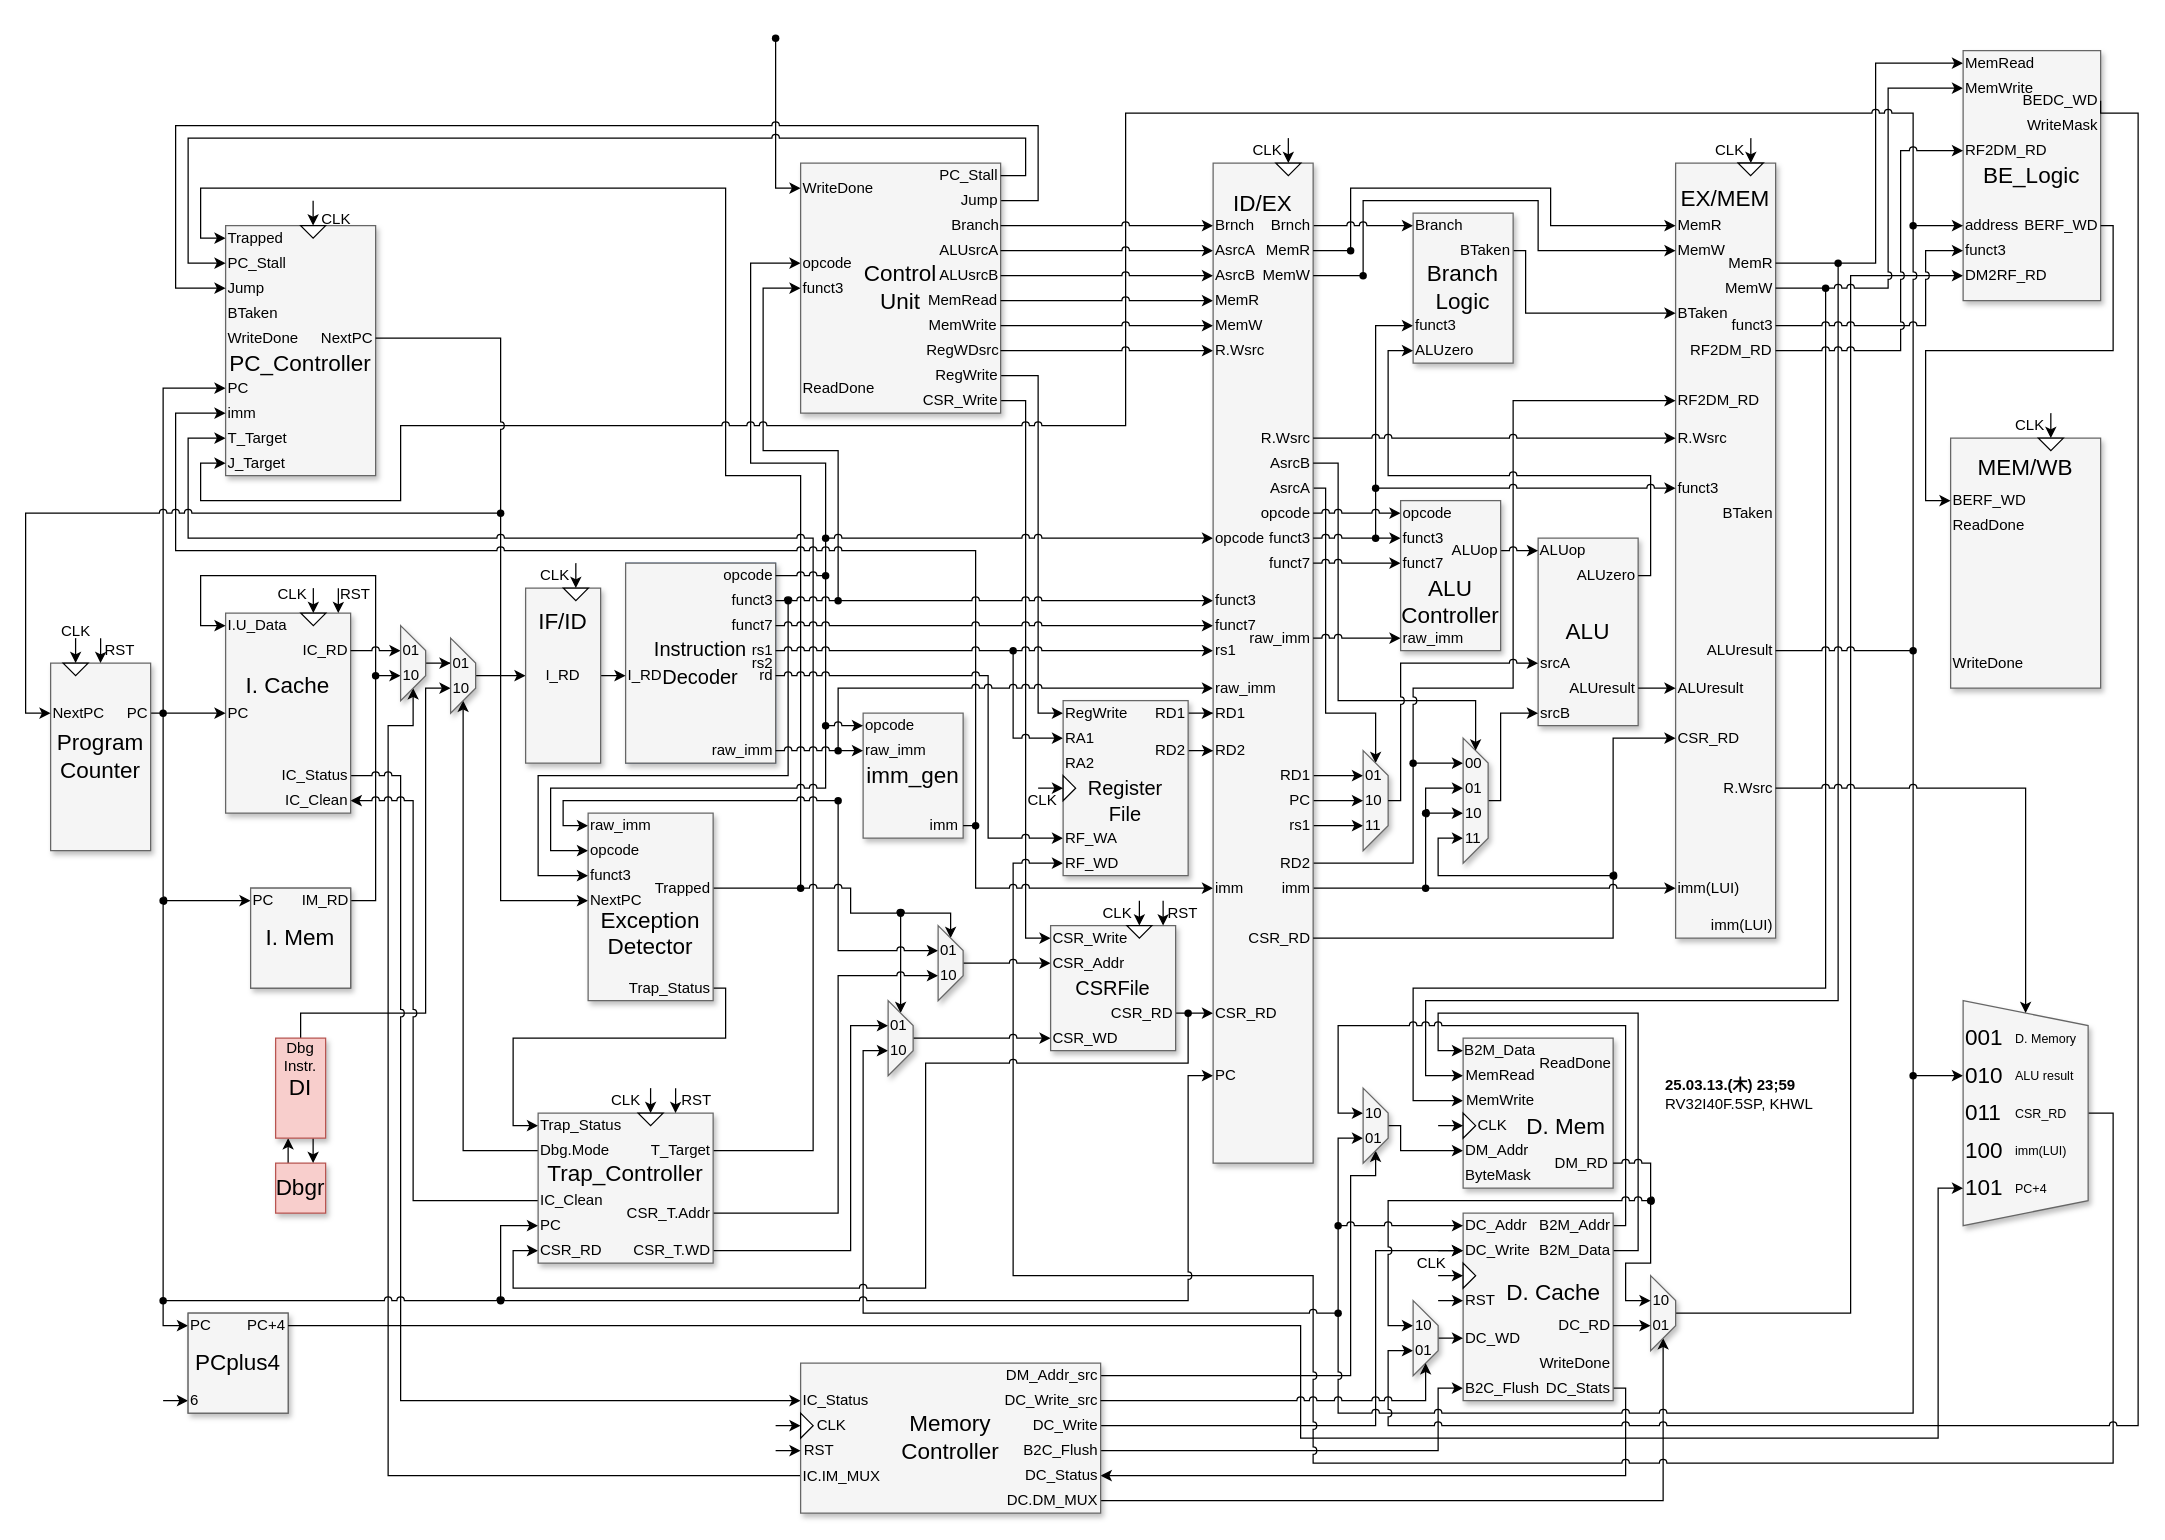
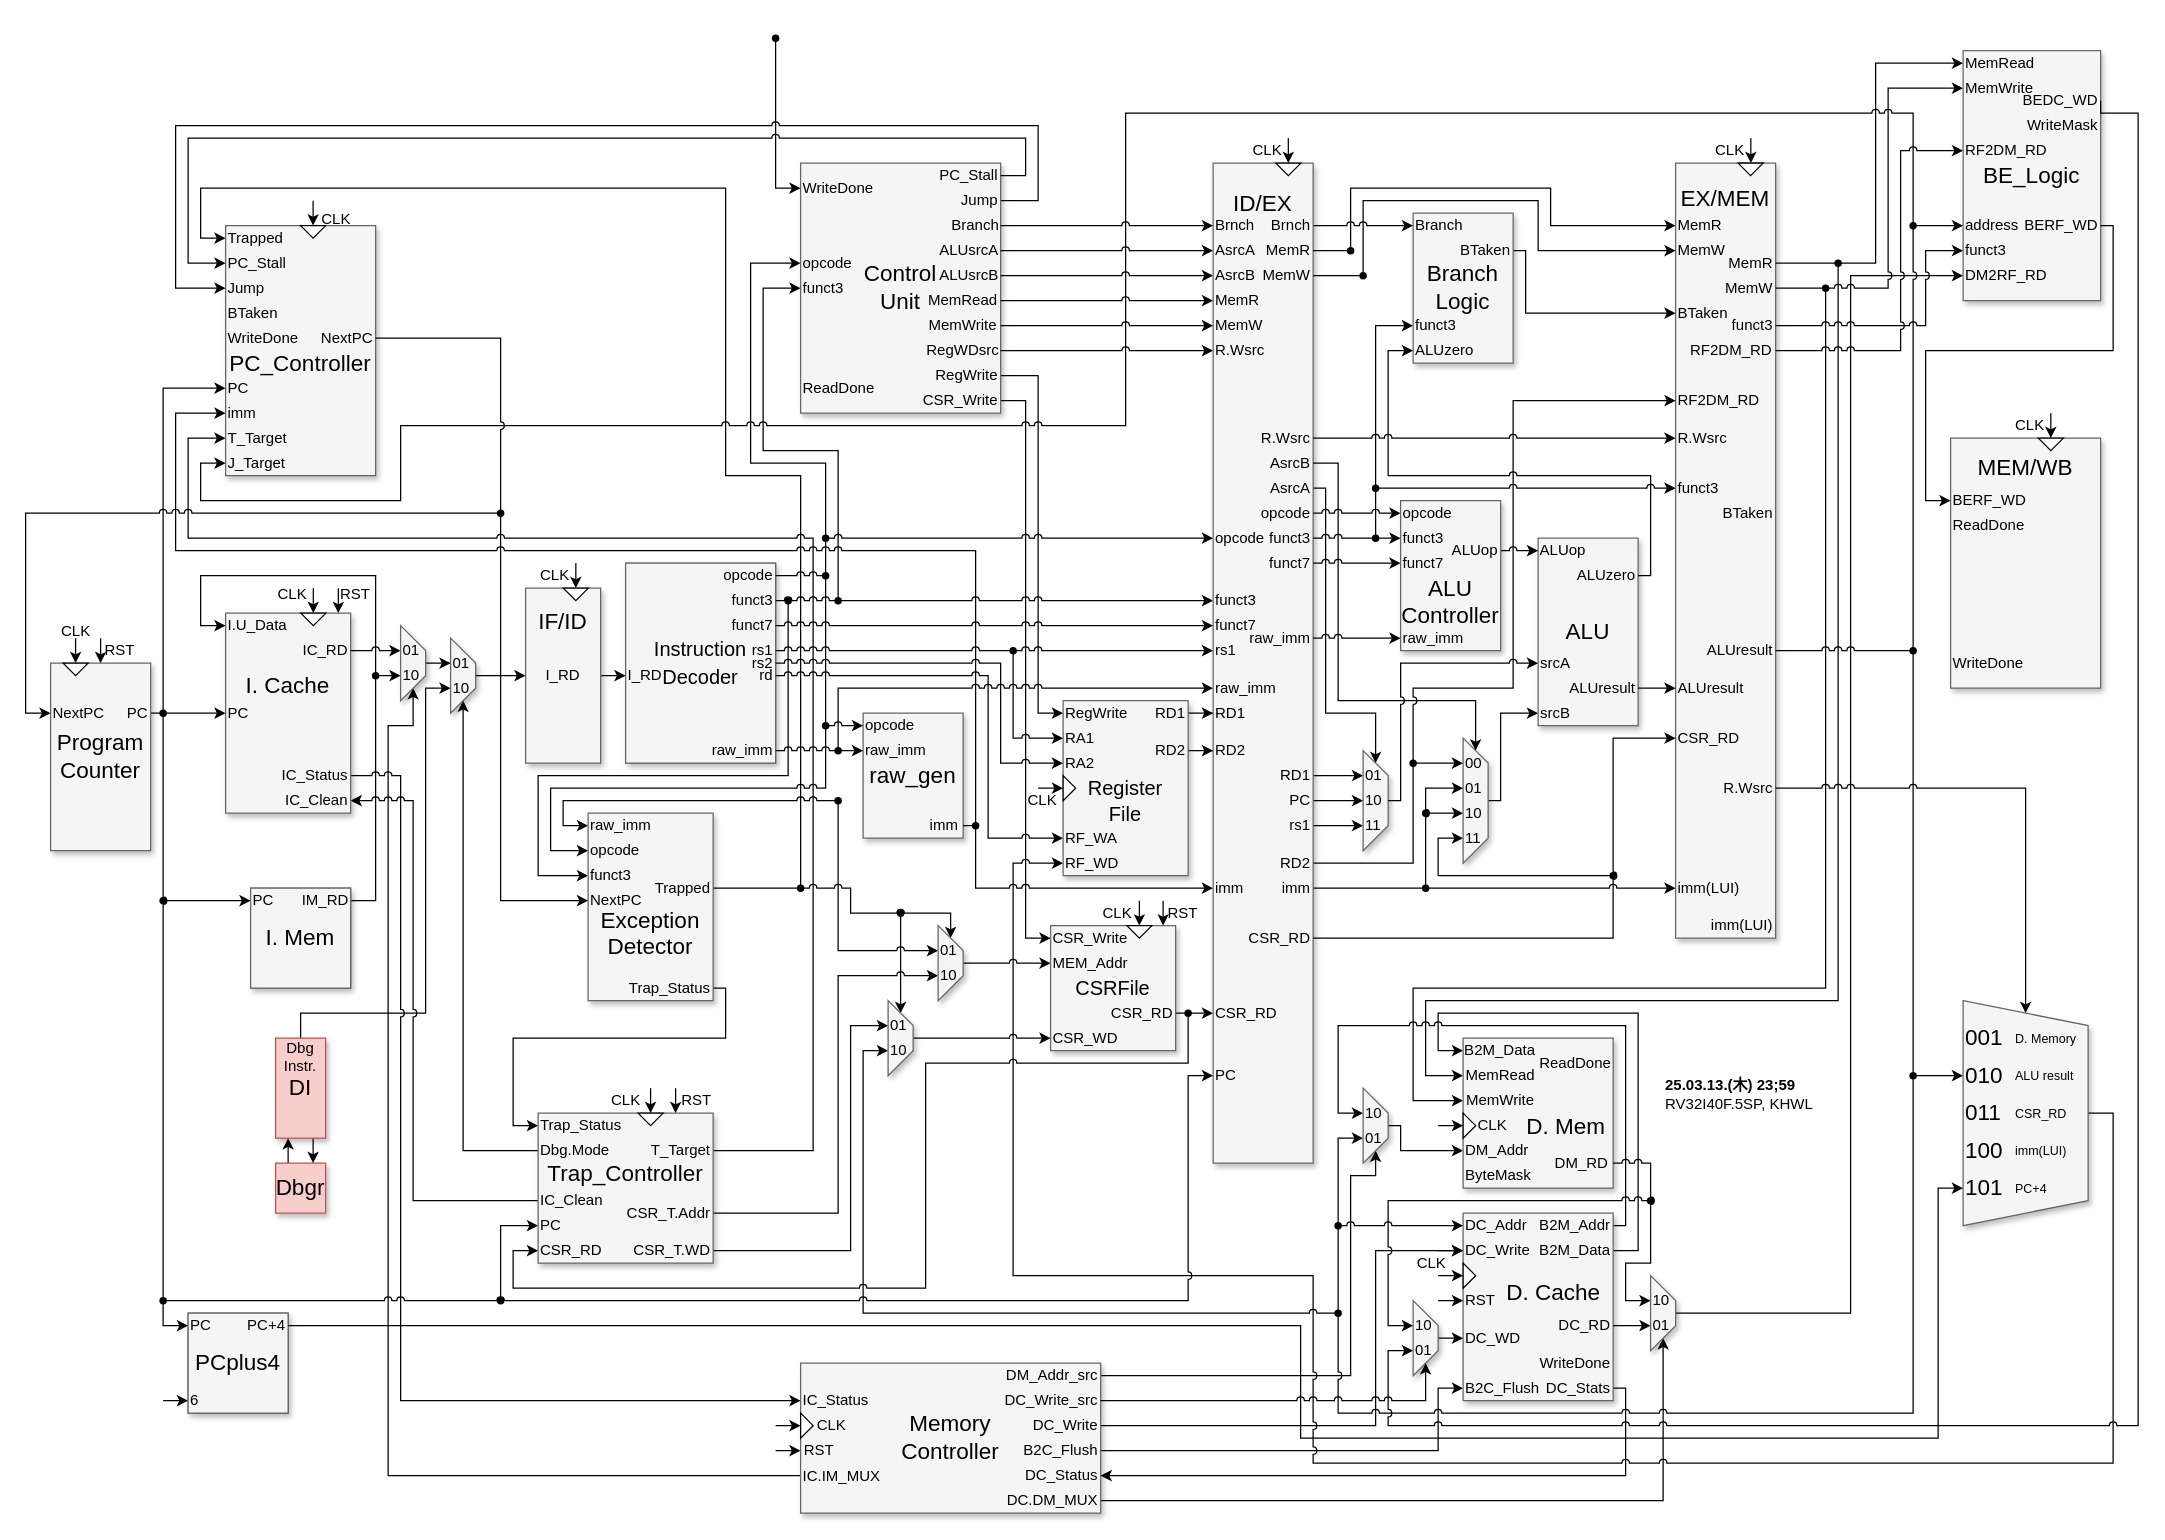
none -> (893, 663)
(913, 776) -> (913, 776)
(1087, 963) -> (1087, 963)
